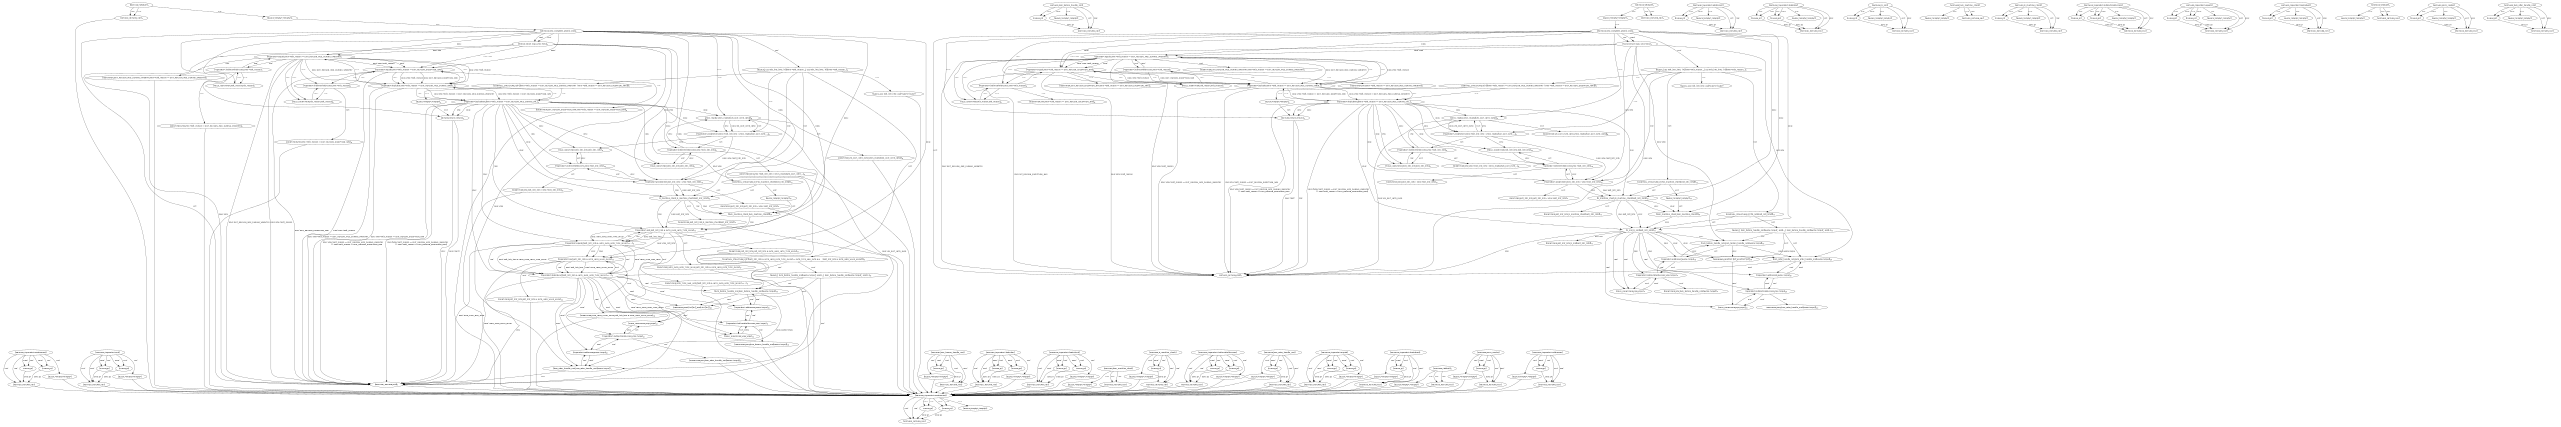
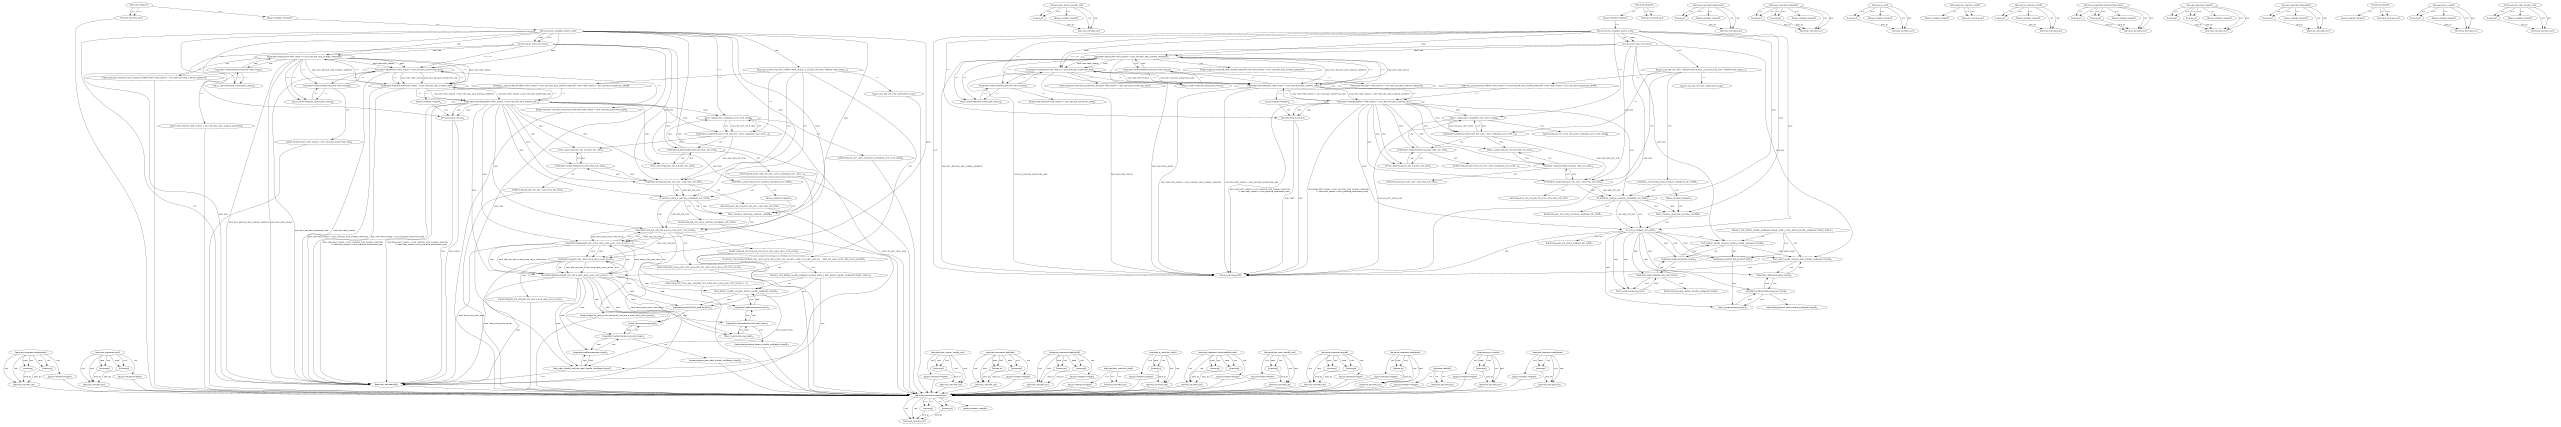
(1750, 214) -> none
